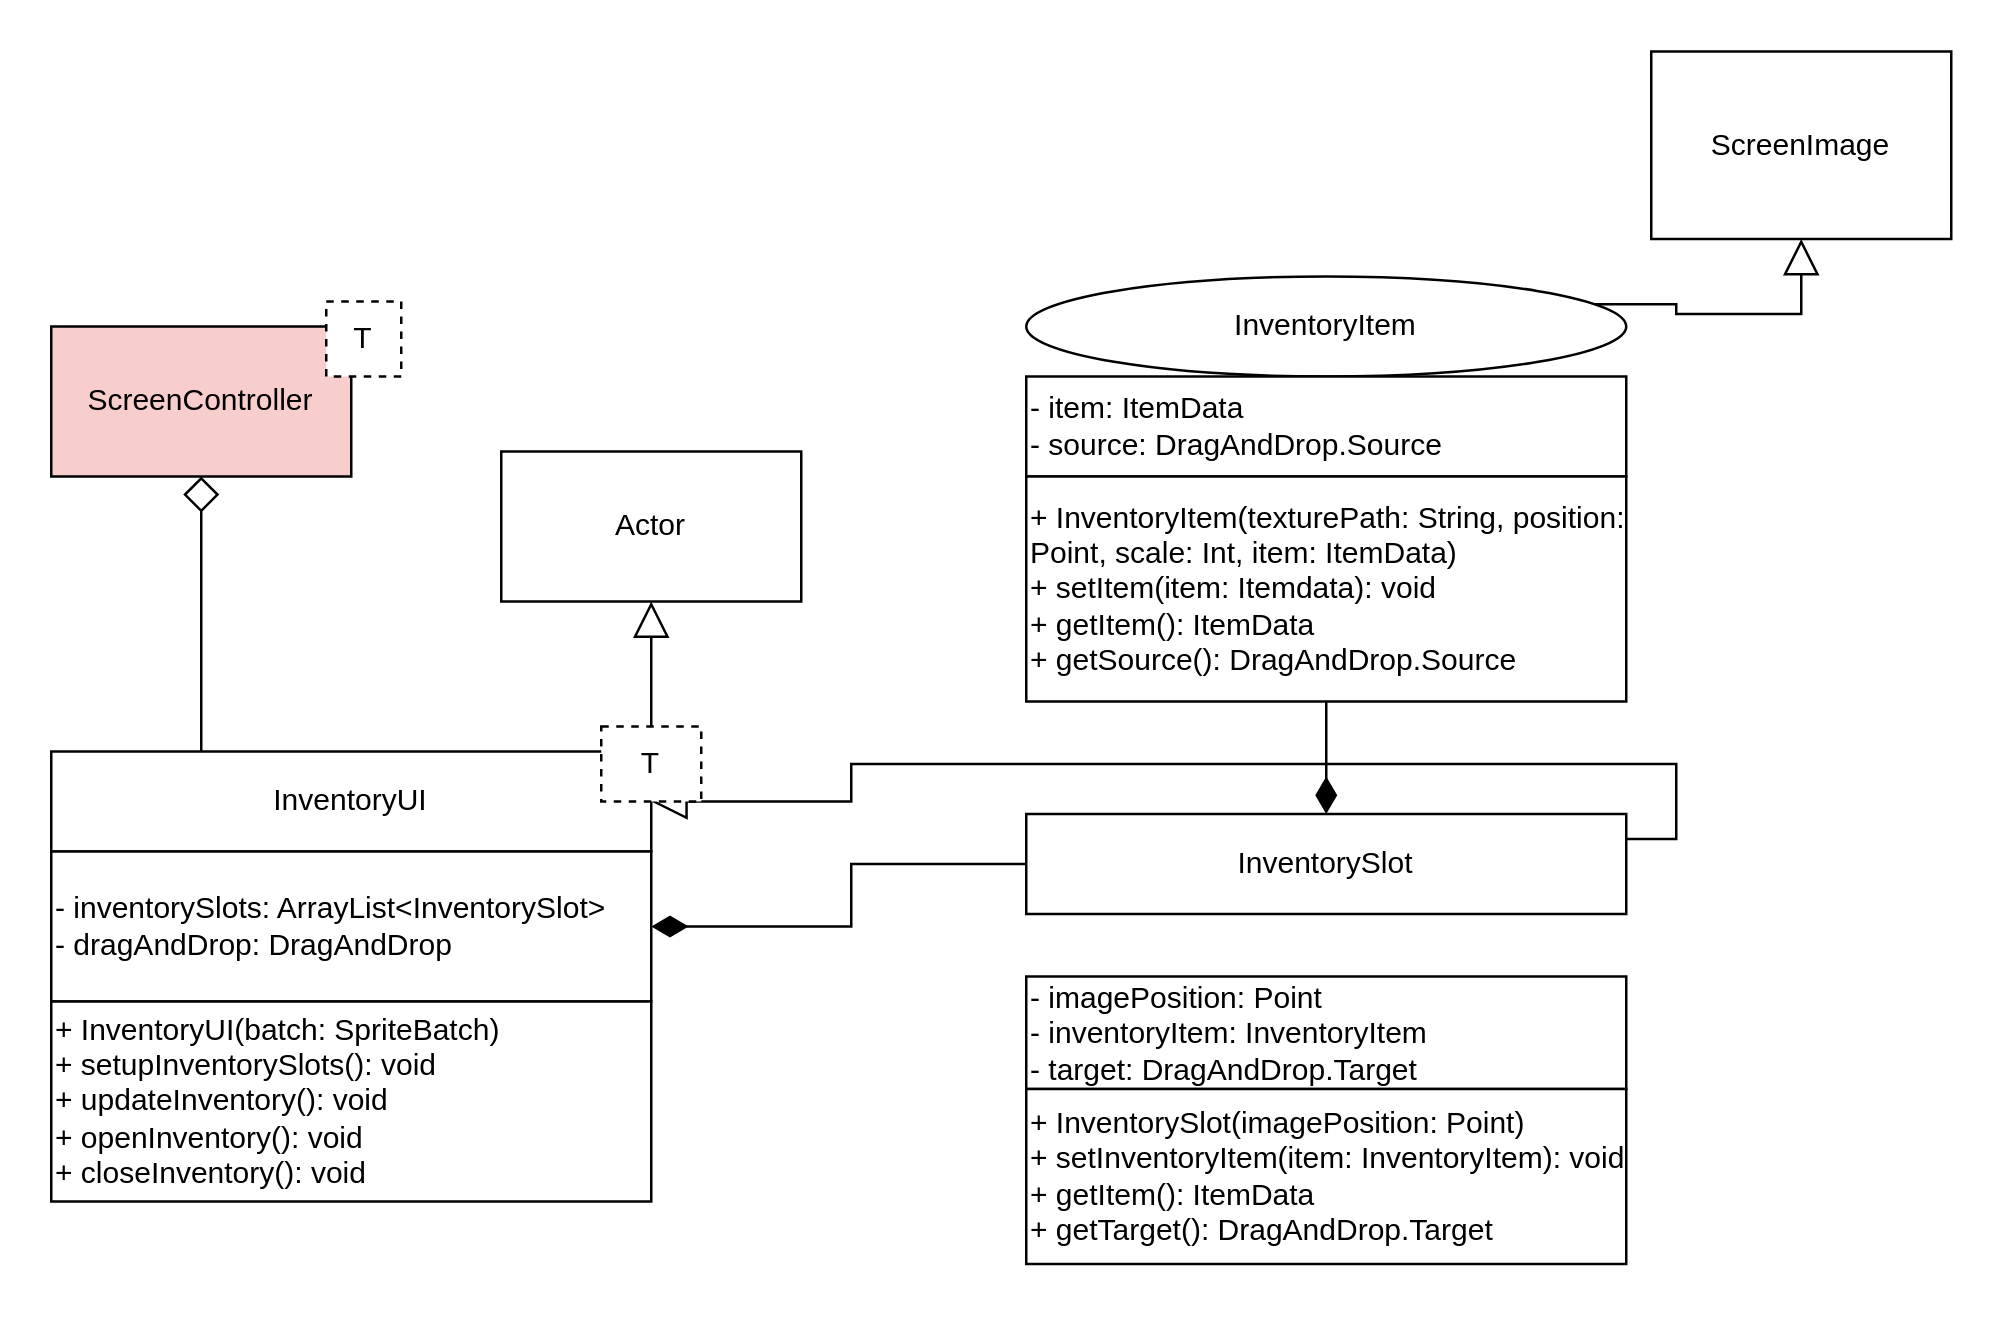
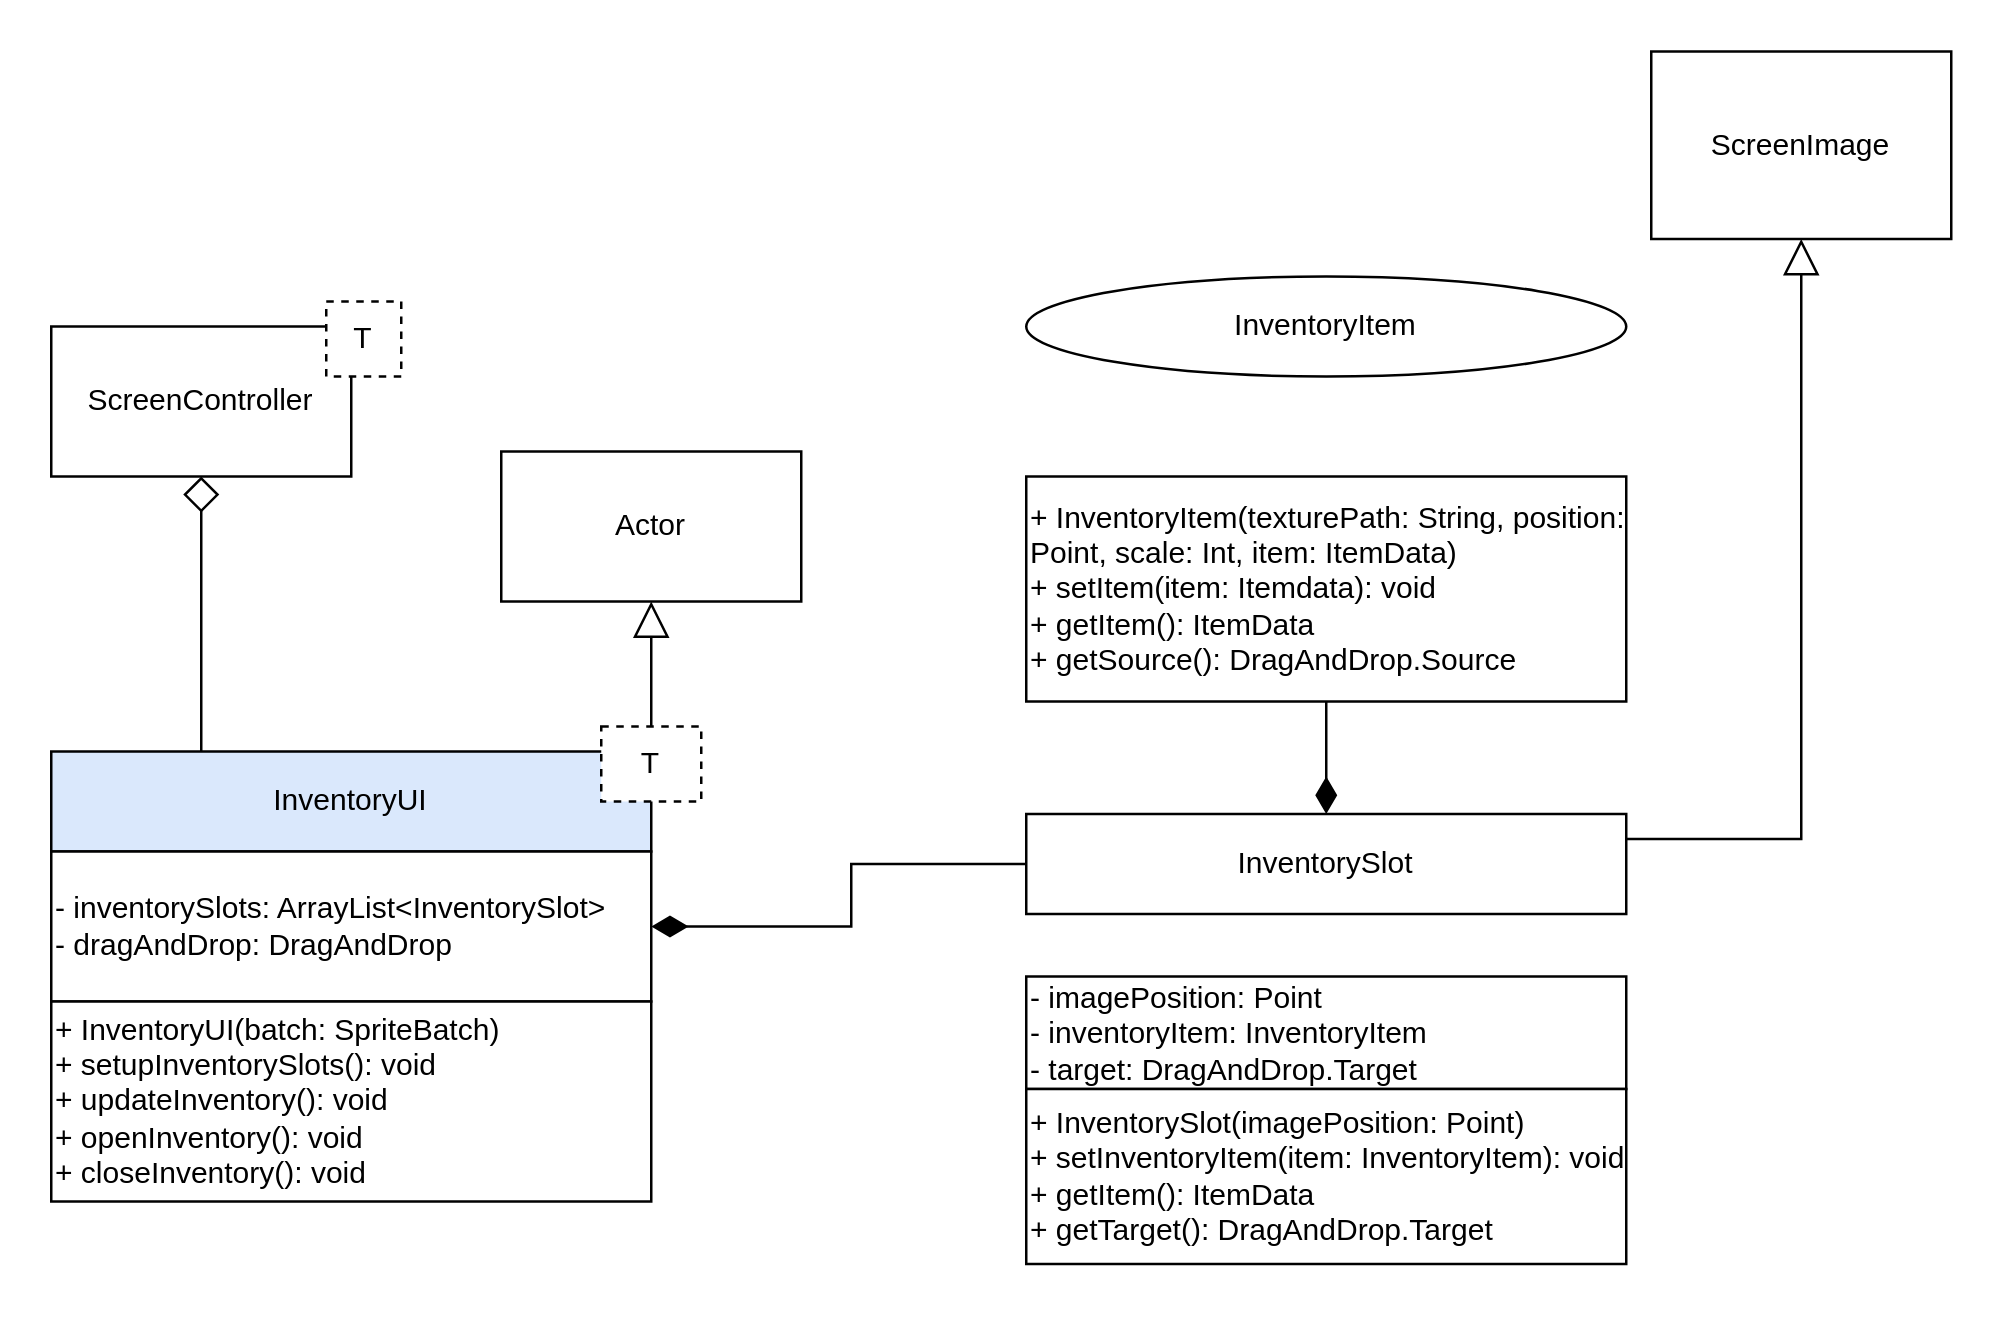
(1691, 314) -> none
(201, 401) -> (201, 401)
(1326, 426) -> none
(986, 764) -> (1801, 643)
(351, 801) -> (351, 801)
